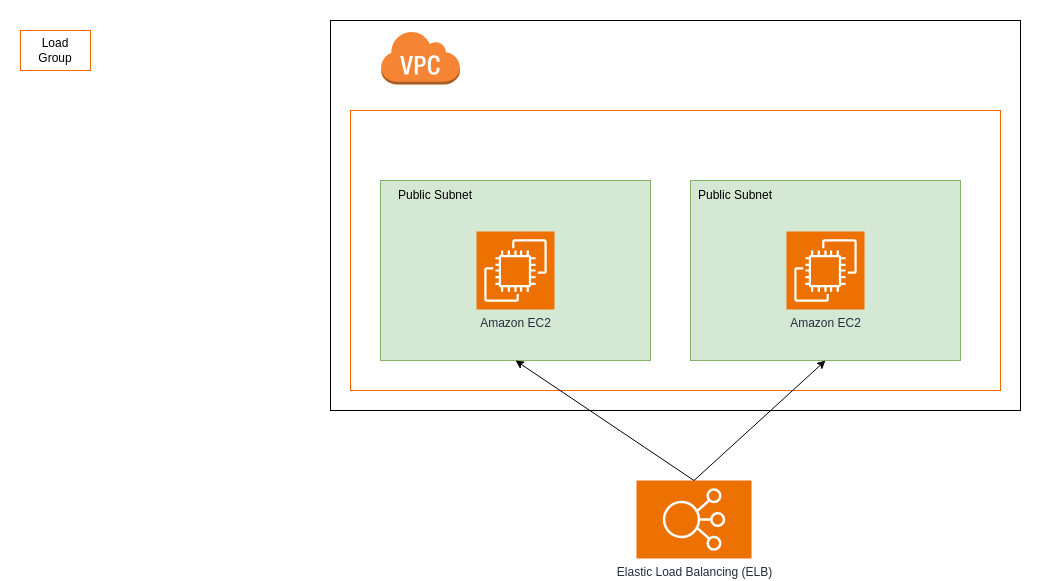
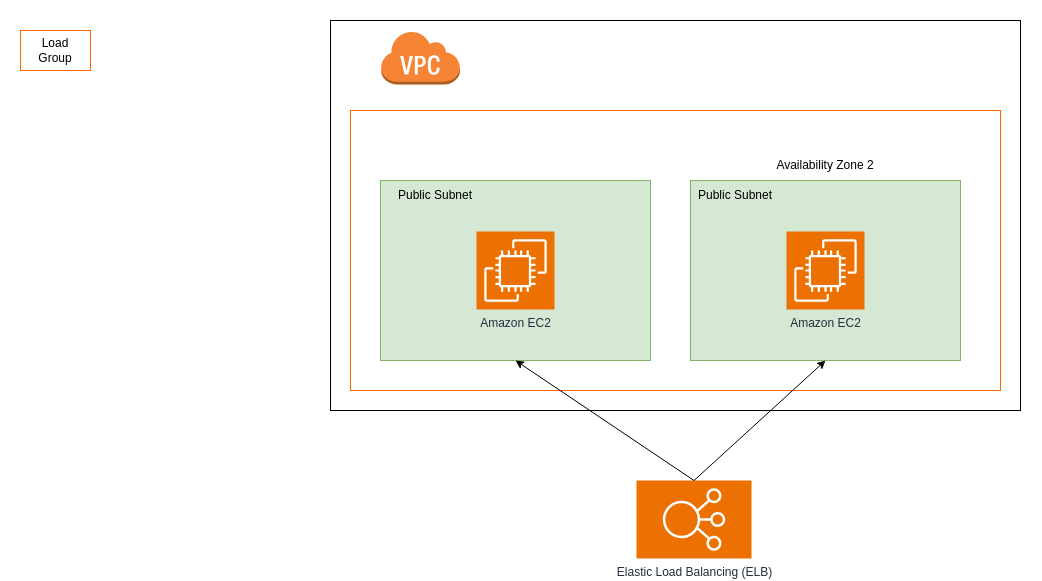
none -> (826, 166)
